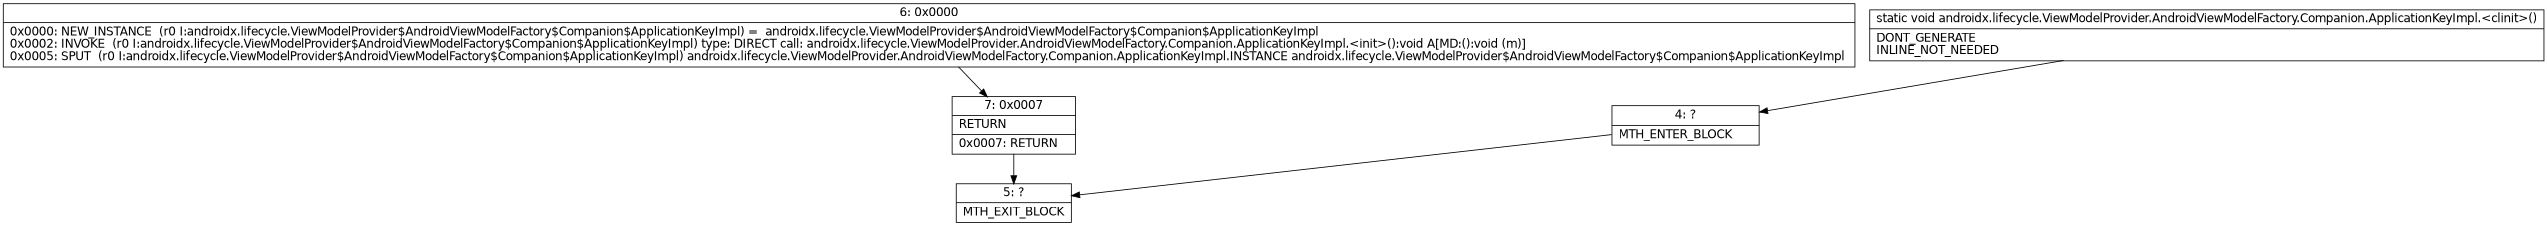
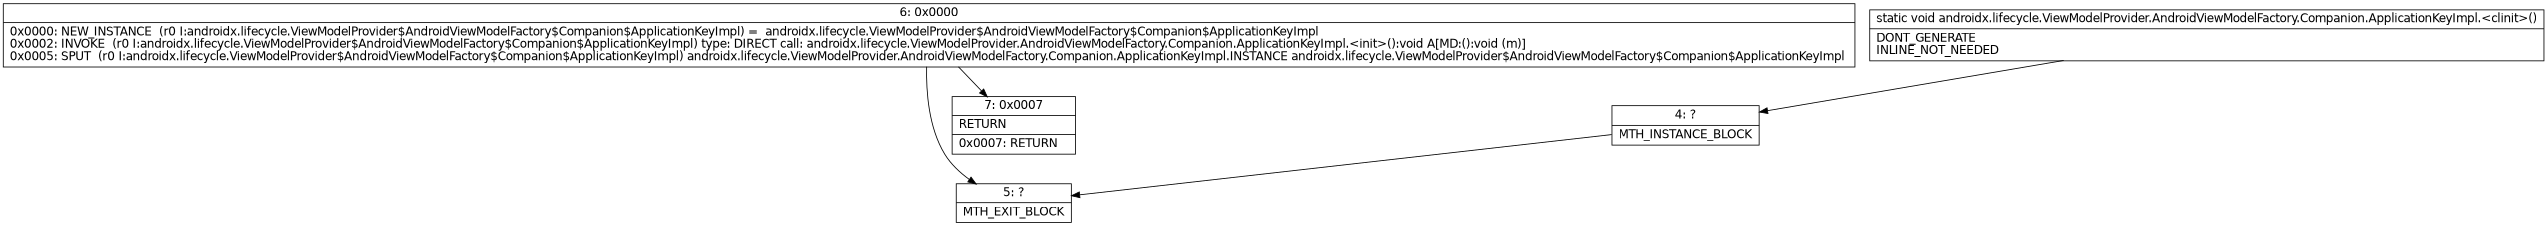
(1676, 135) -> (1686, 135)
(1014, 165) -> (934, 129)
